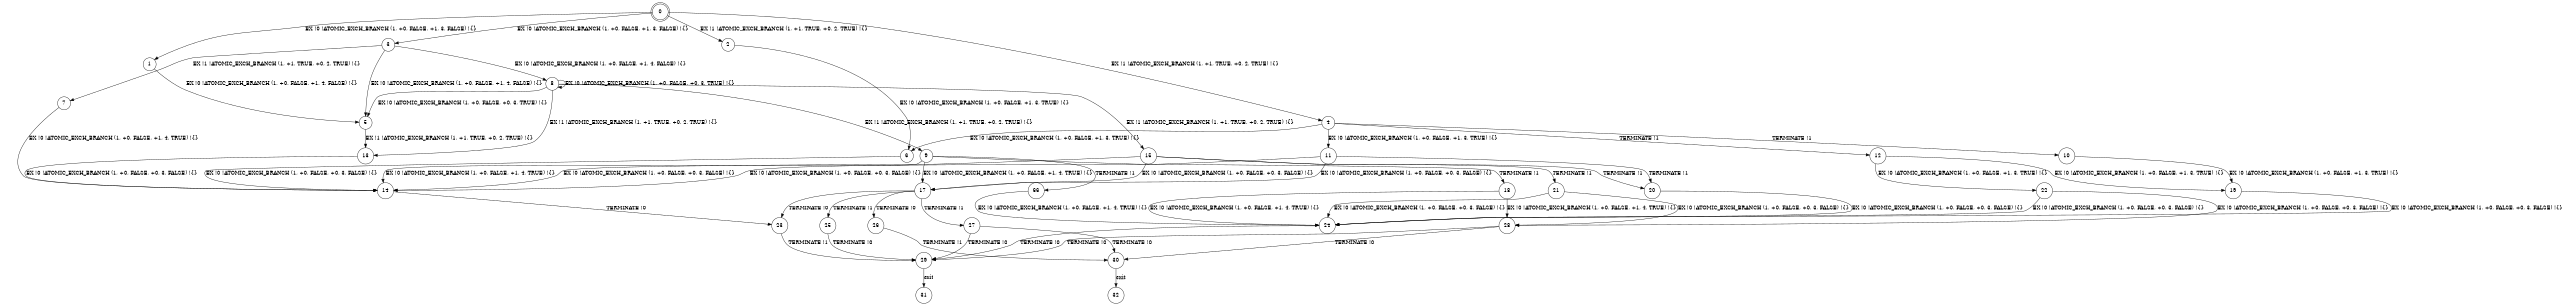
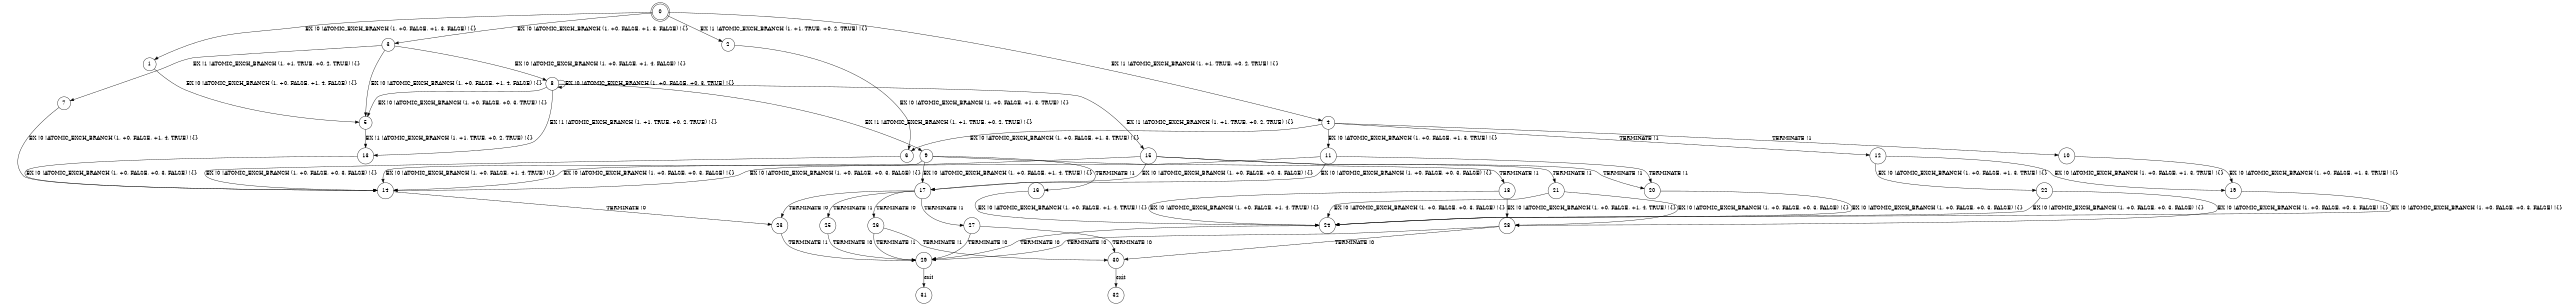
(1036, 191) -> (1036, 191)
none -> (887, 254)
